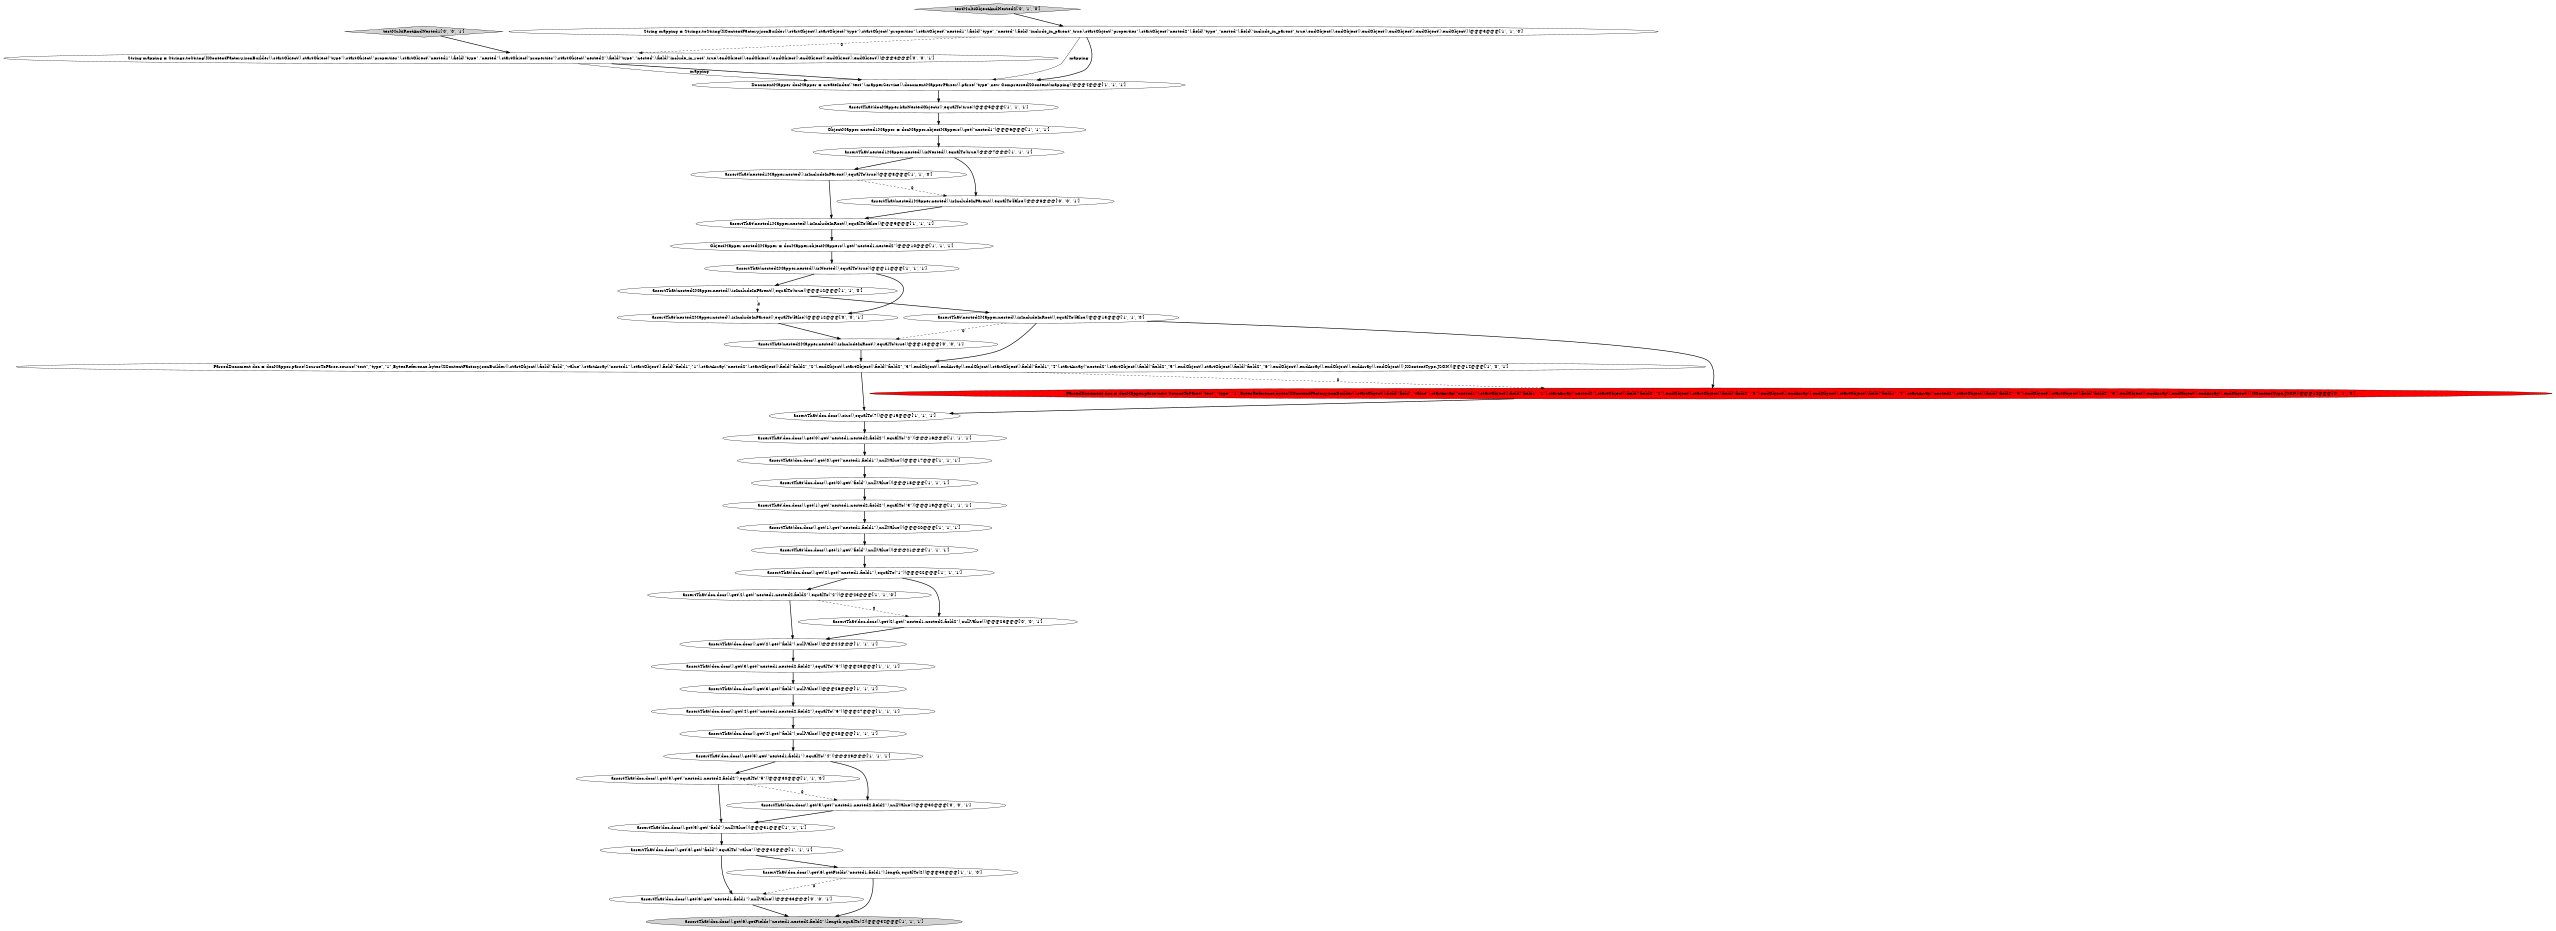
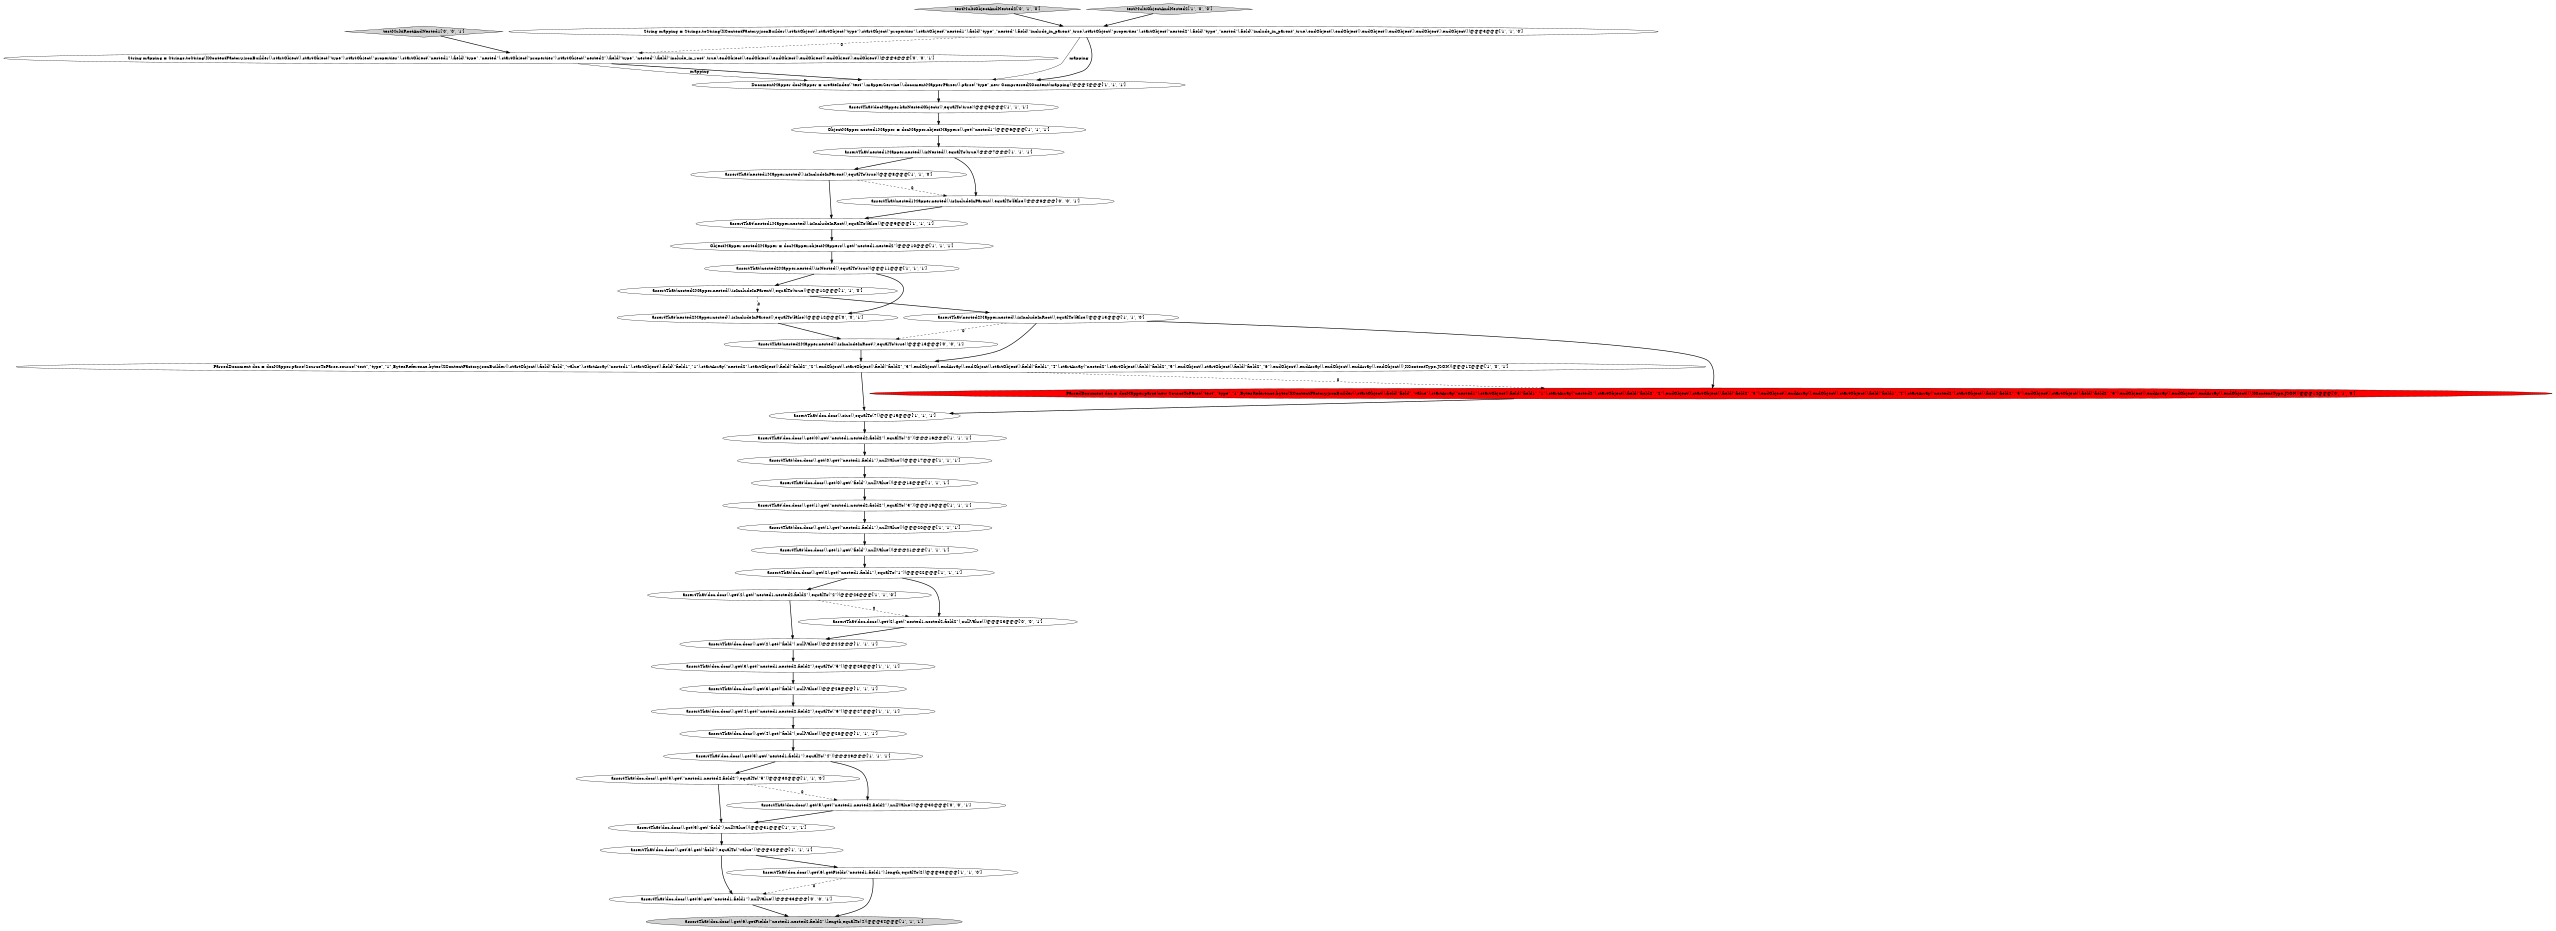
none -> (1169, 9)
